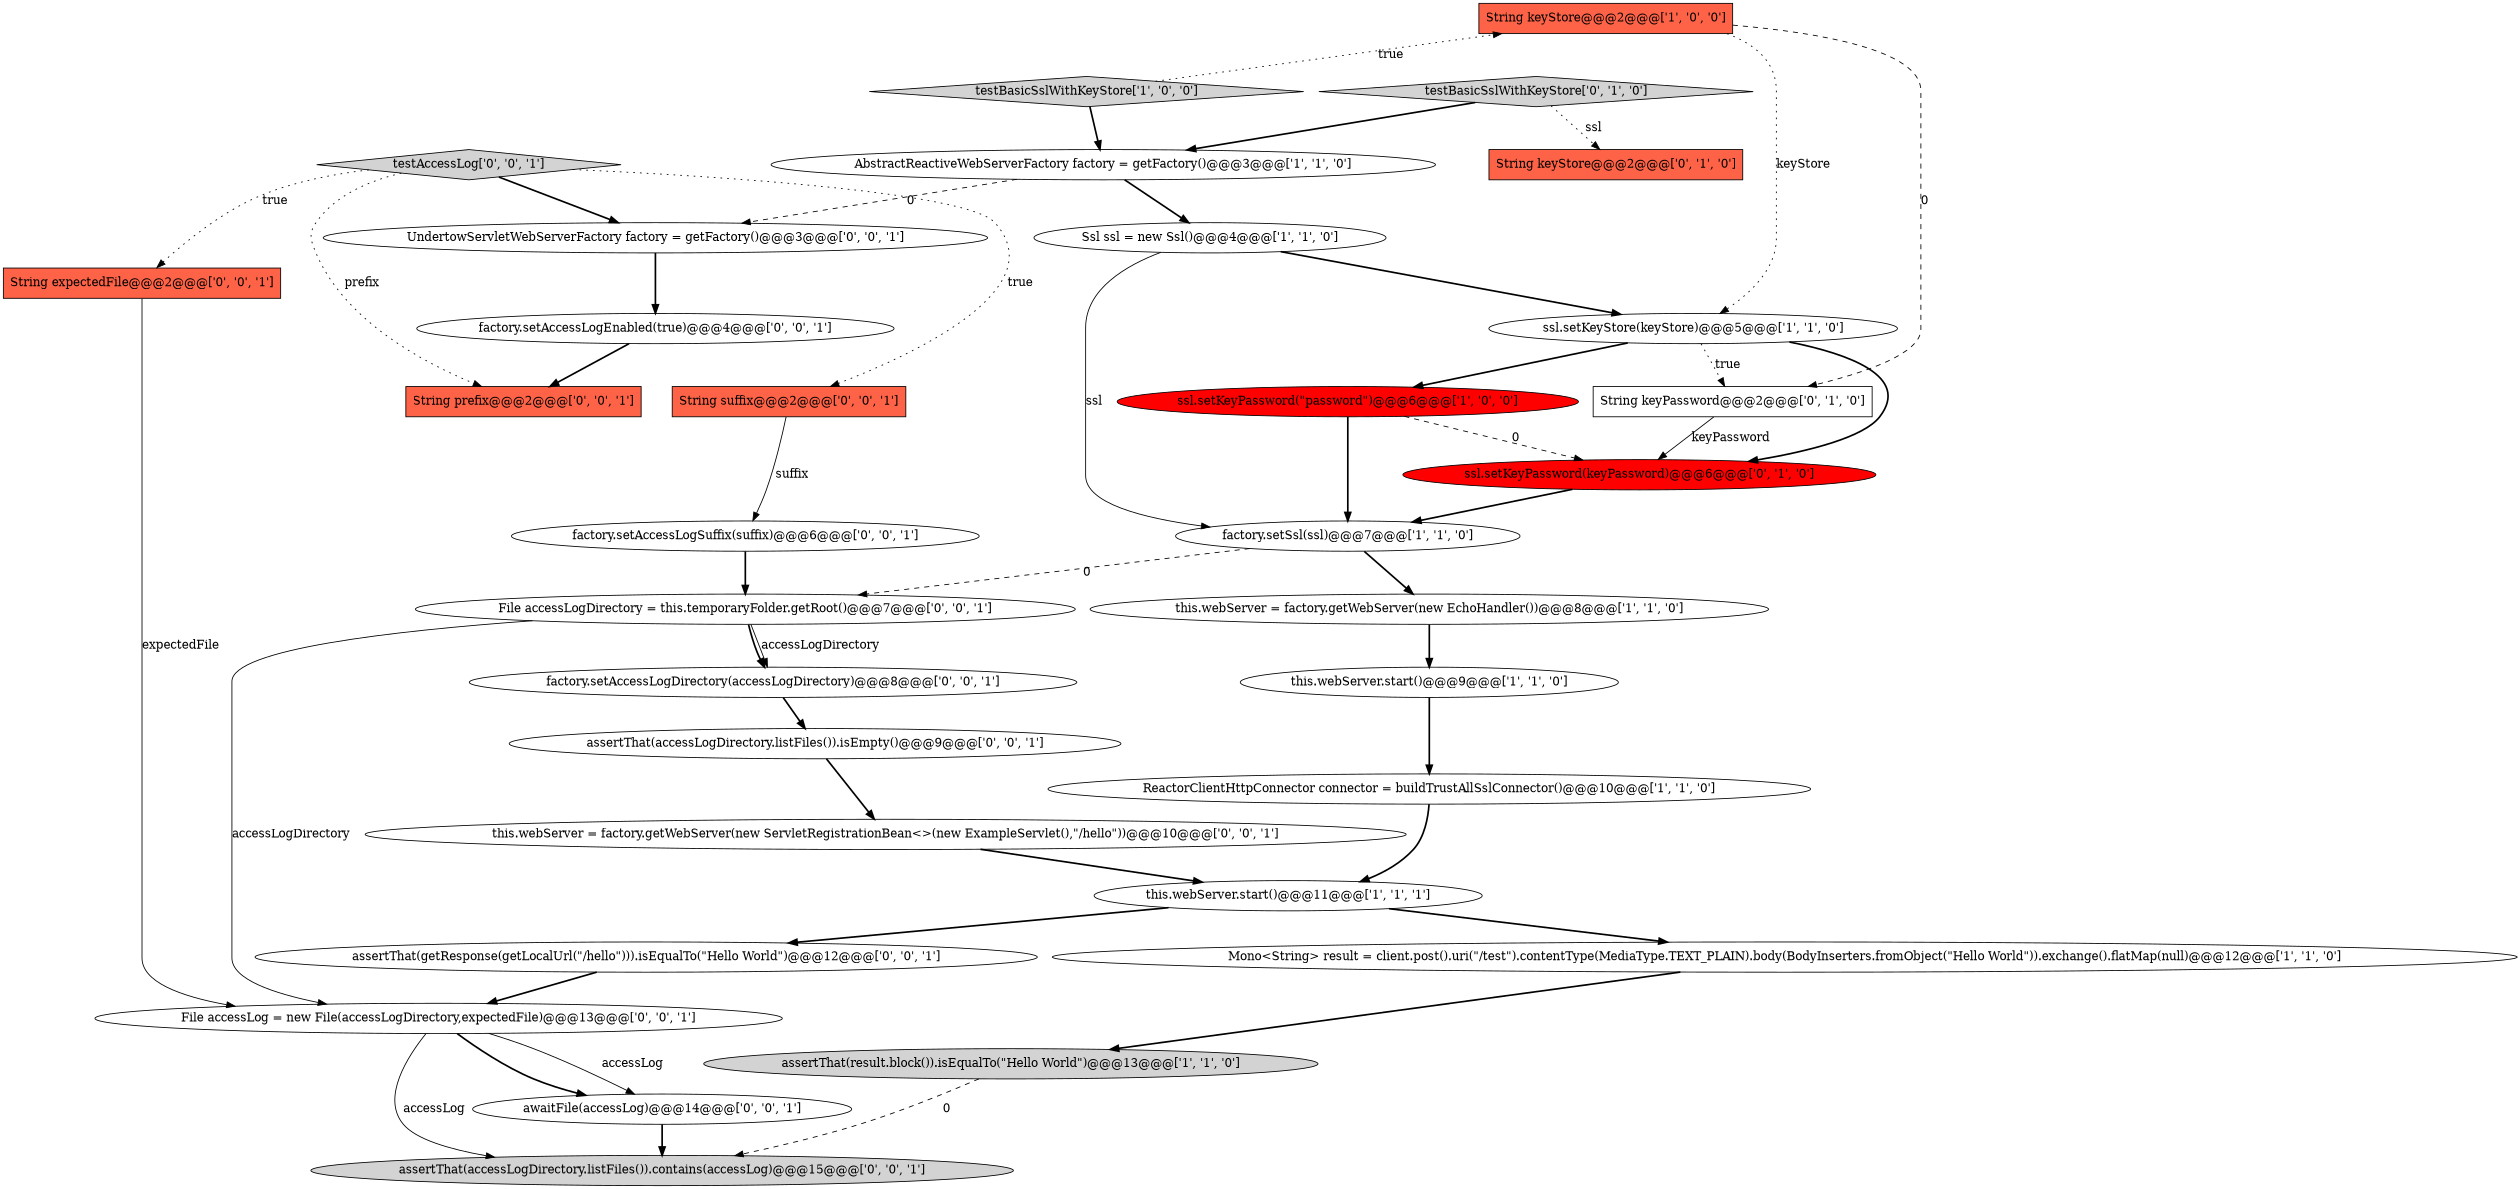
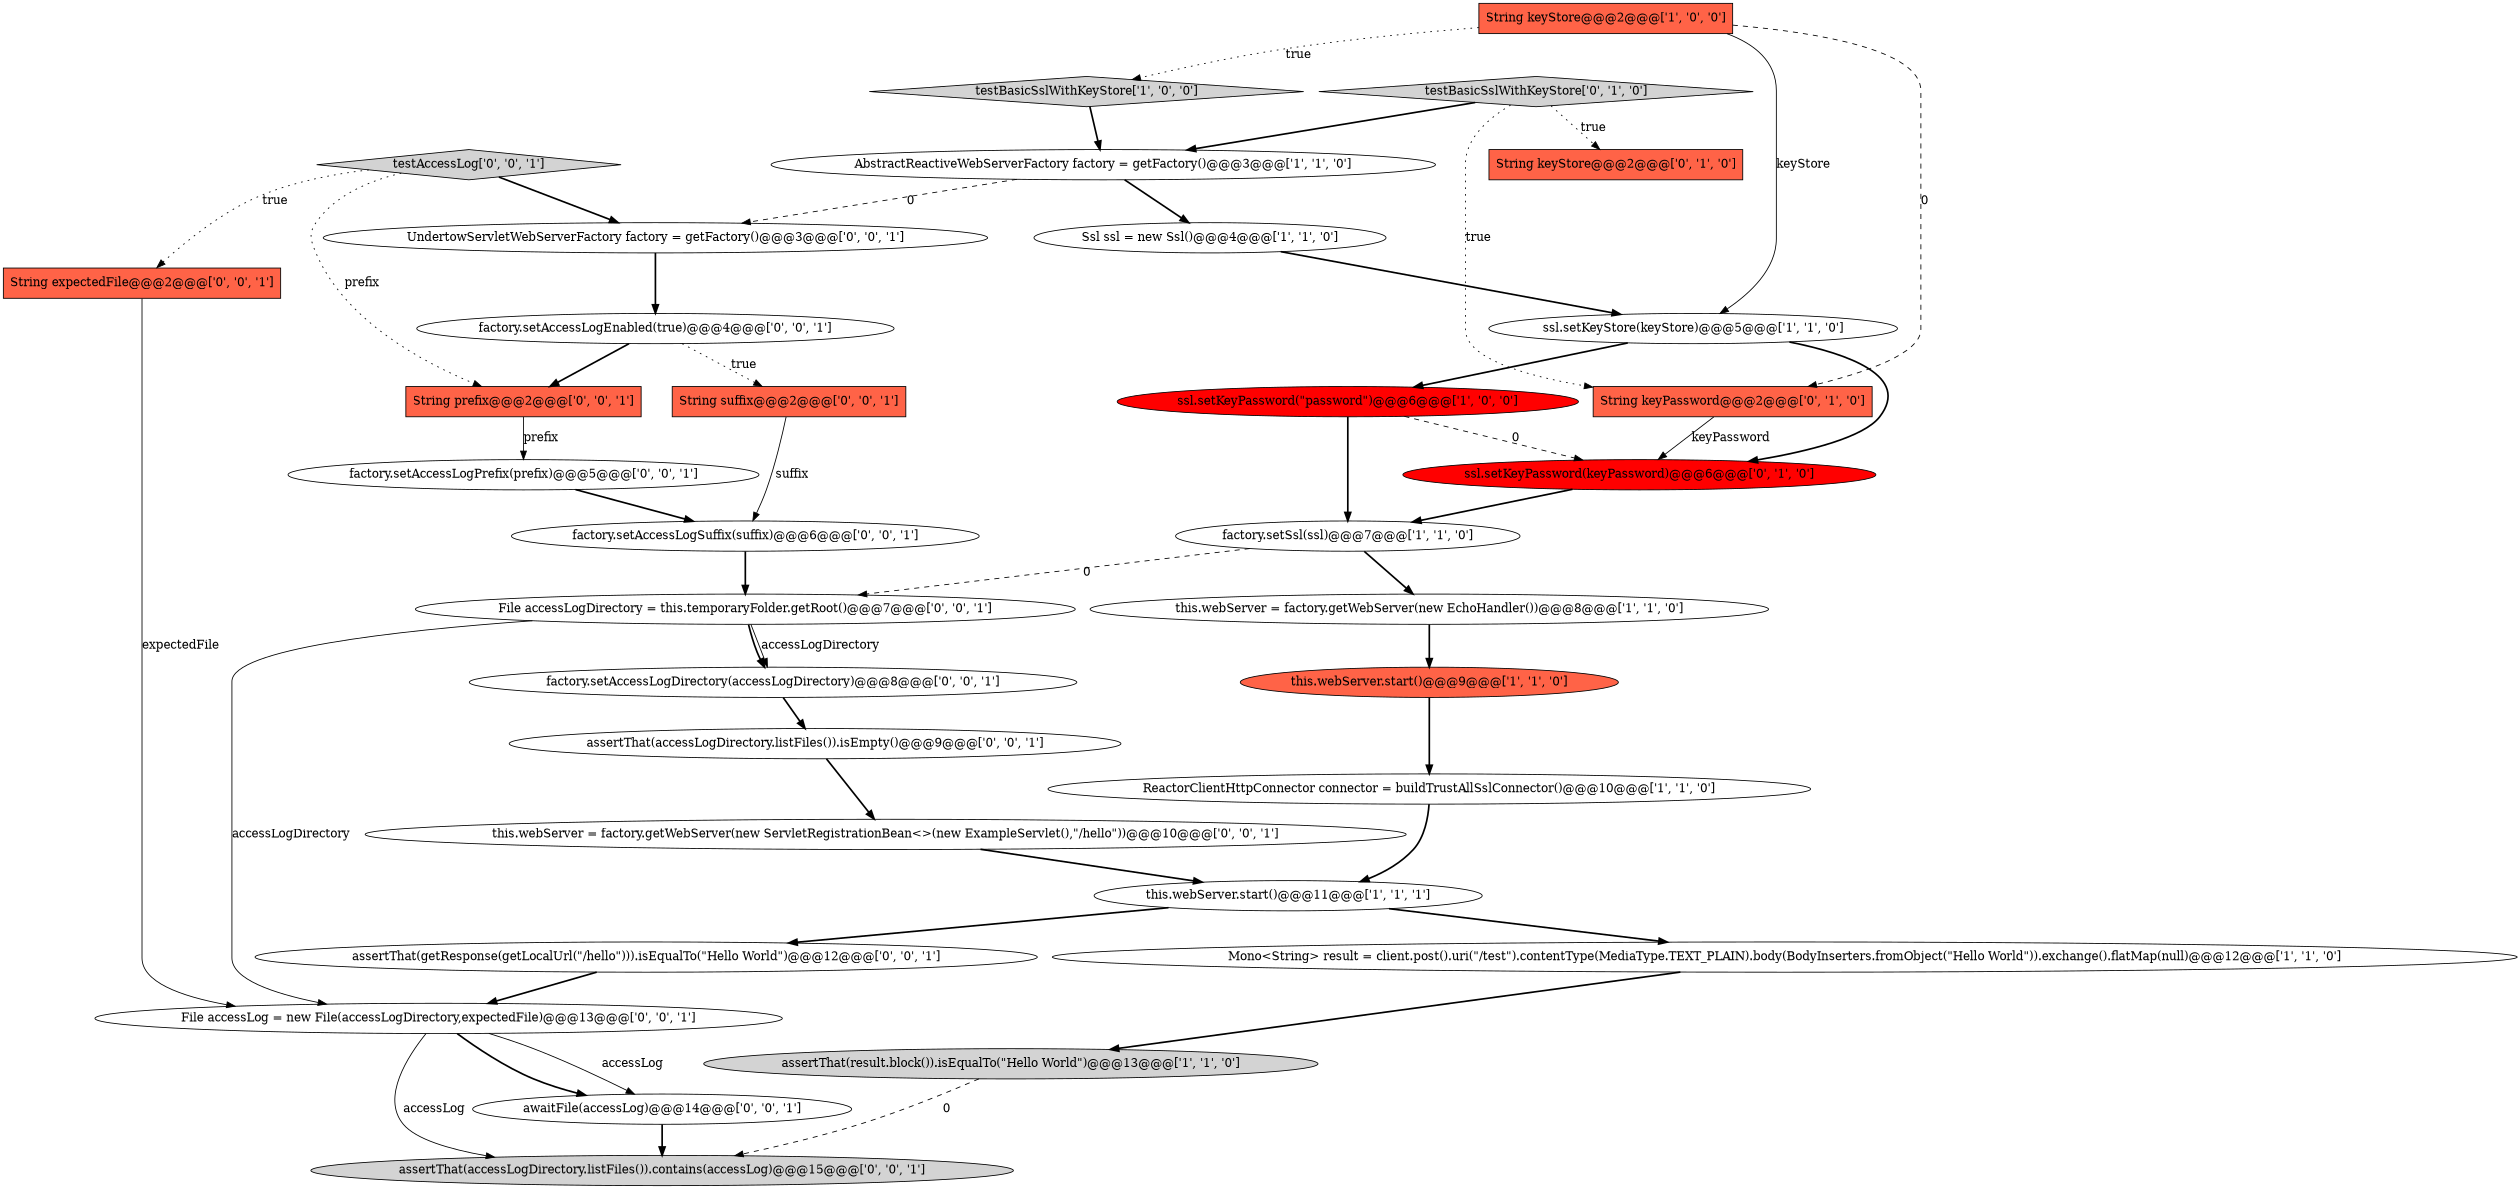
(1324, 58) -> (1308, 45)
(1594, 128) -> (1594, 128)
(1776, 169) -> (1776, 169)
(931, 201) -> (718, 363)
(1711, 361) -> (1465, 277)
(1733, 402) -> (1733, 402)
(1086, 412) -> none
none -> (523, 475)
(1429, 682) -> (1429, 682)
